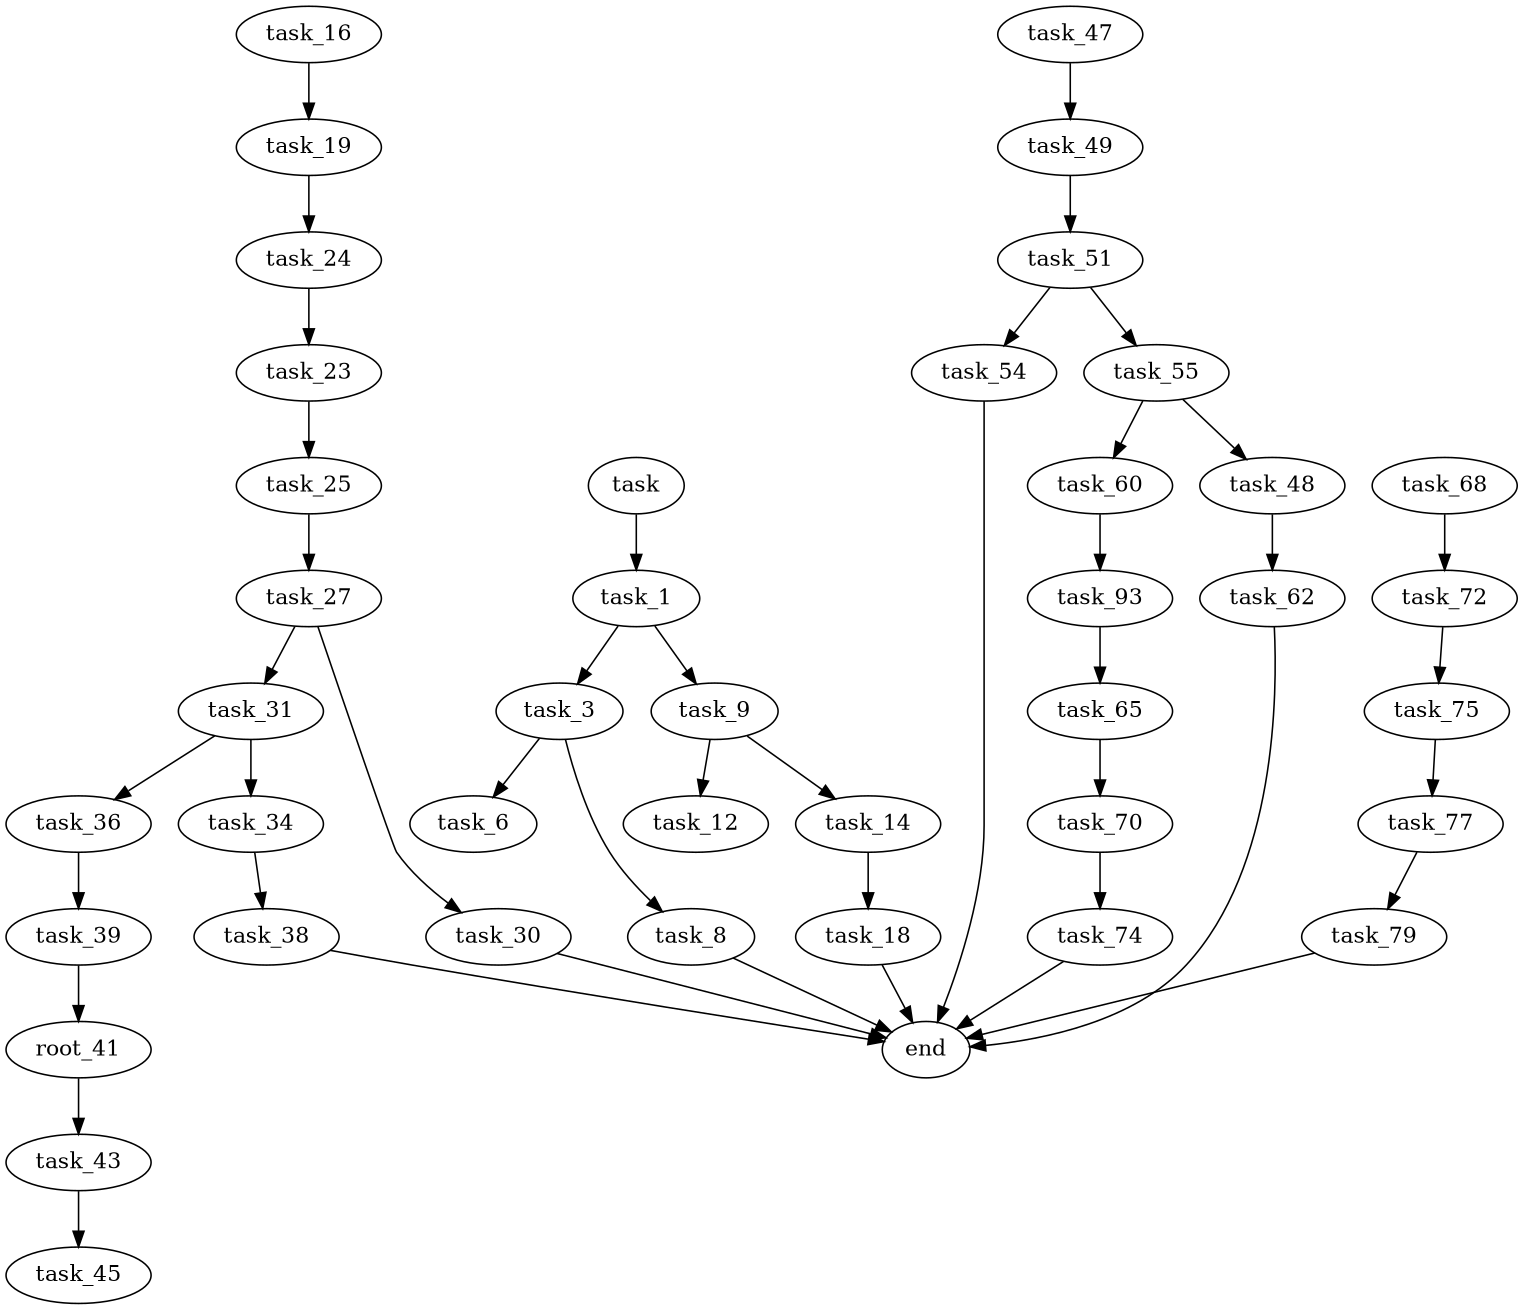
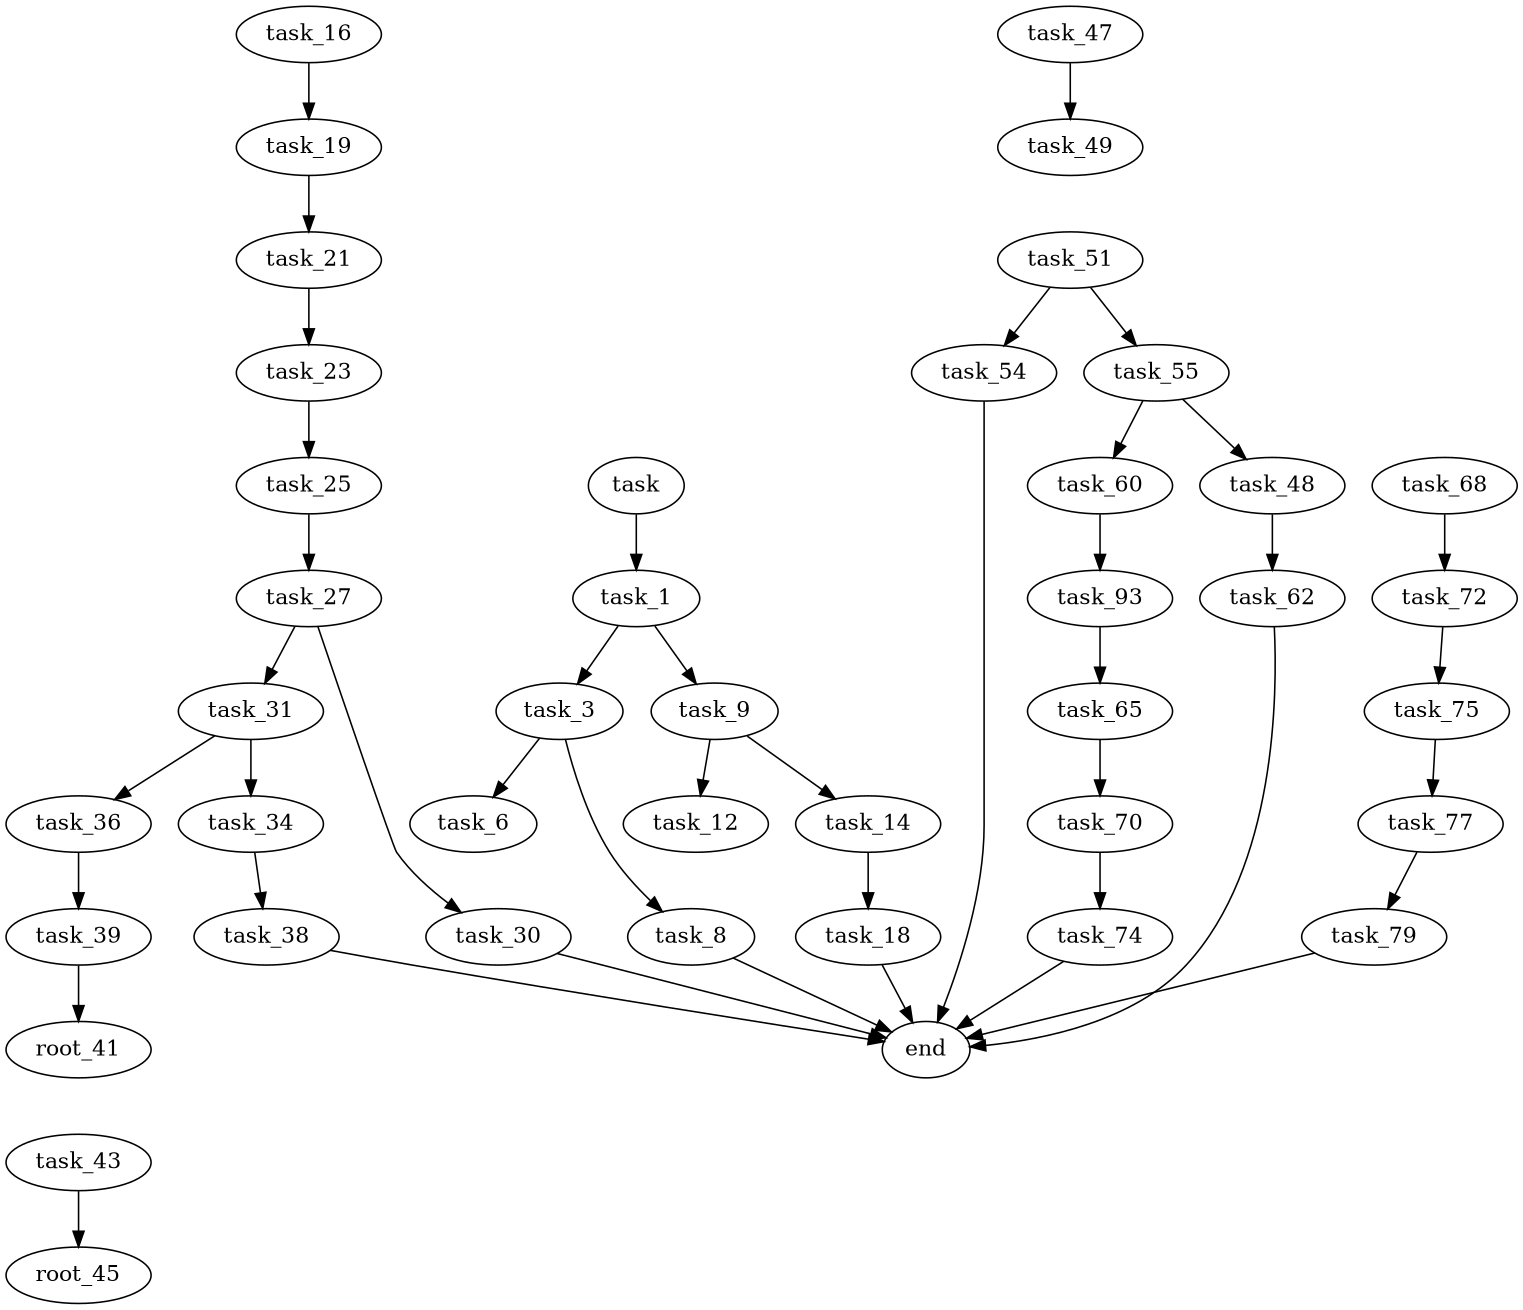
(1070, 196) -> none
(309, 260) -> (309, 260)
(79, 1098) -> none
(79, 1275) -> (79, 1275)
